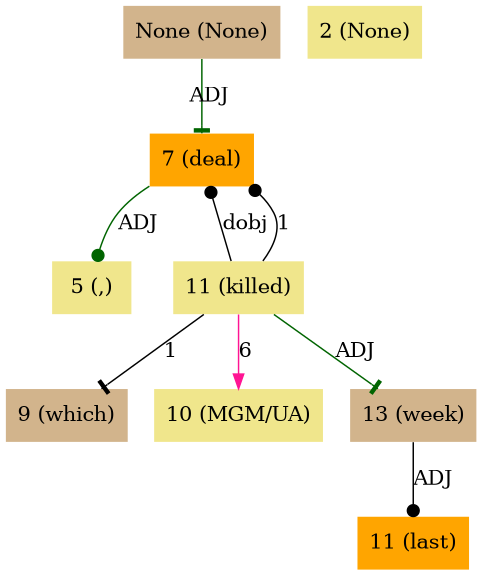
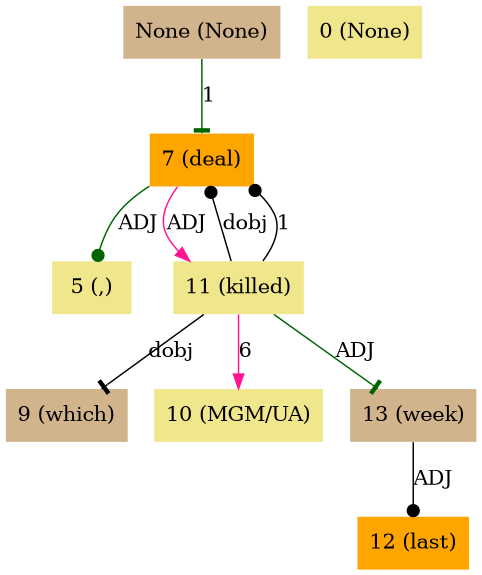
(365, 32) -> (365, 32)
(209, 96) -> (209, 96)
none -> (164, 220)
(171, 352) -> (171, 352)
(413, 543) -> (413, 543)
